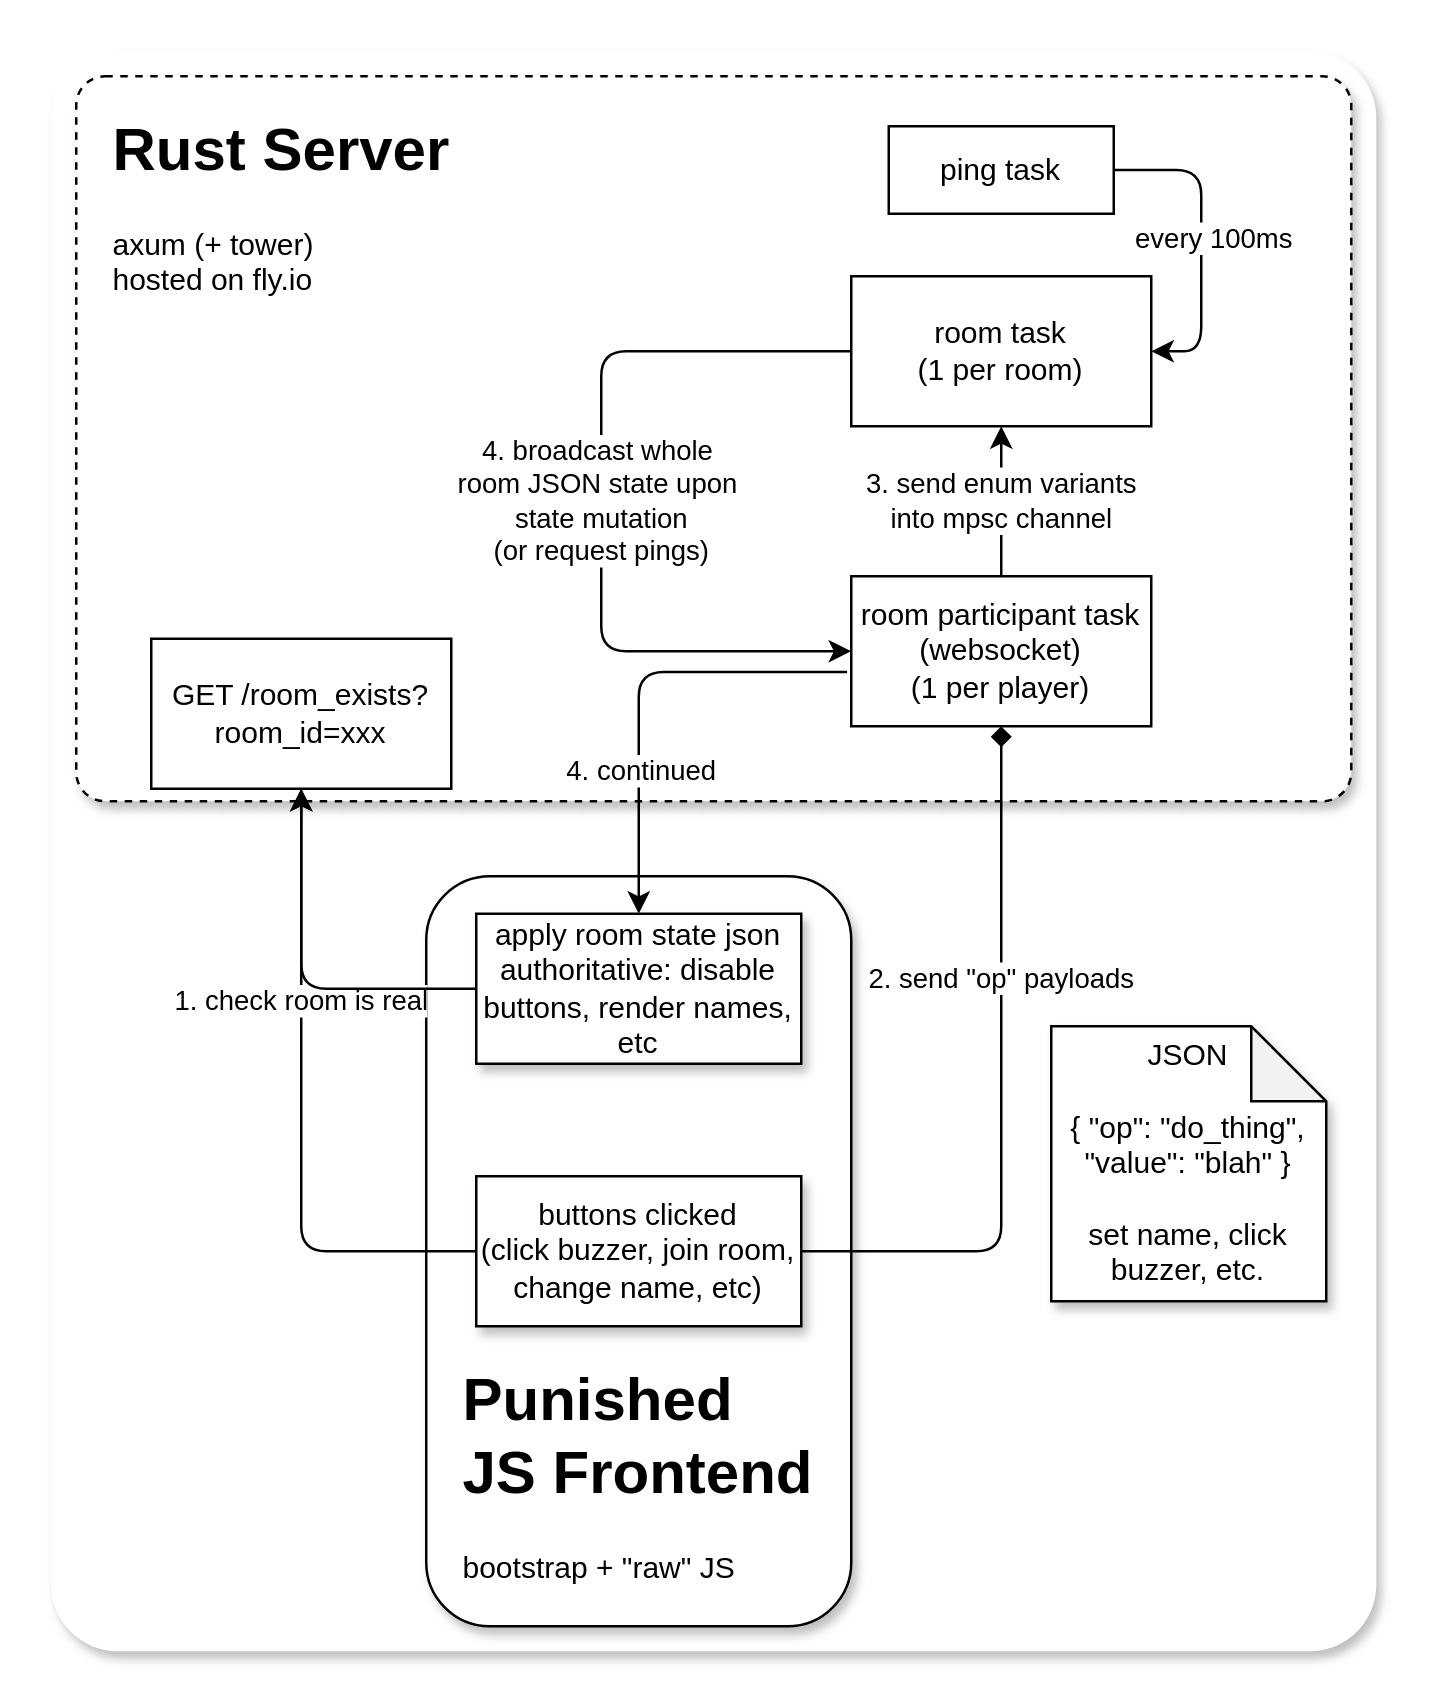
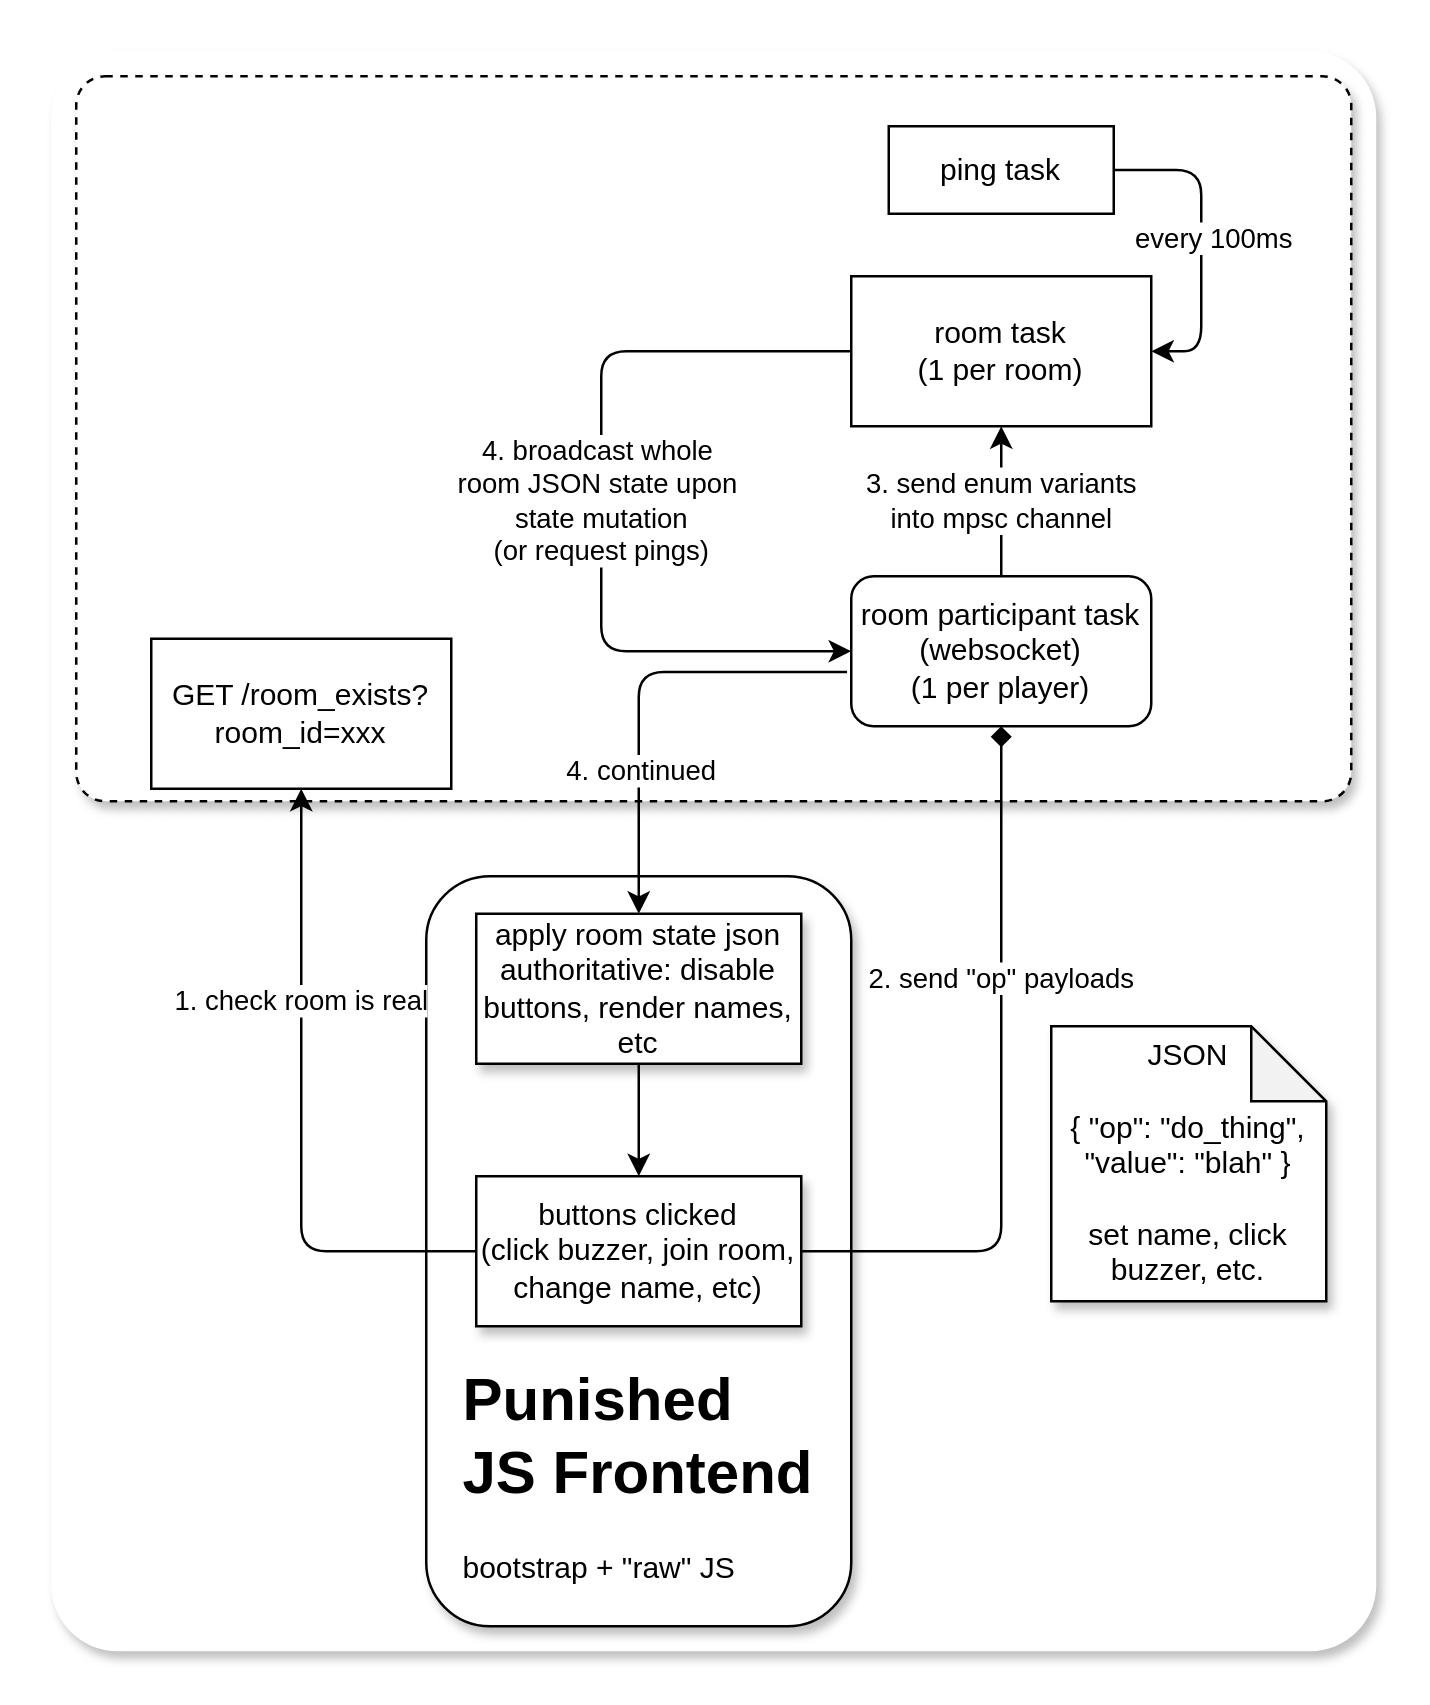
(339, 251) -> none
(1001, 651) -> (1001, 651)
(391, 989) -> (639, 1112)
